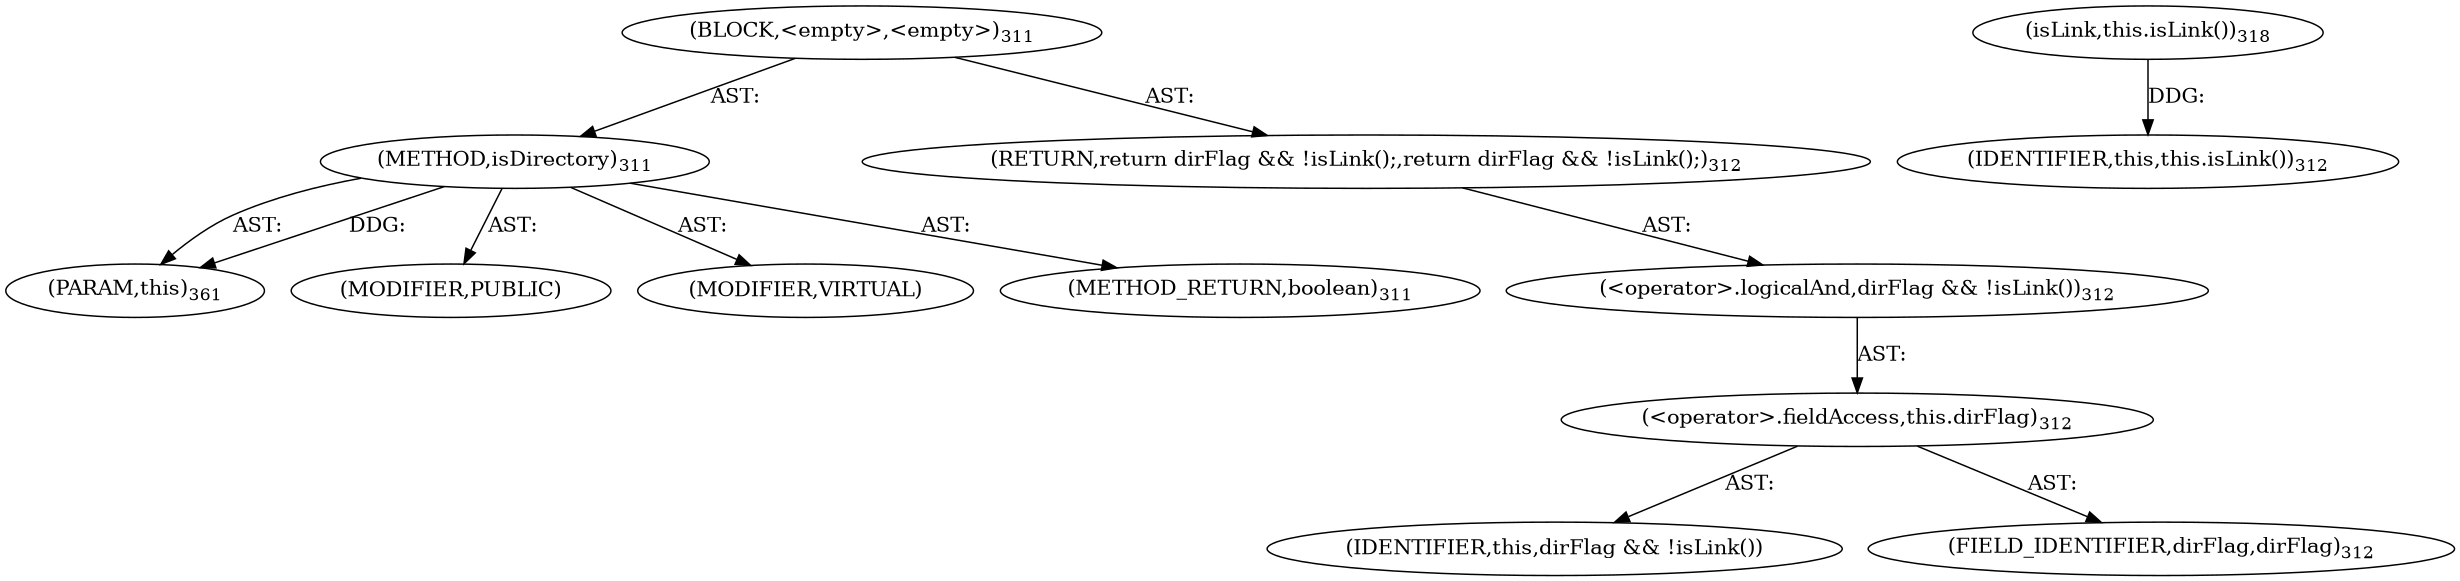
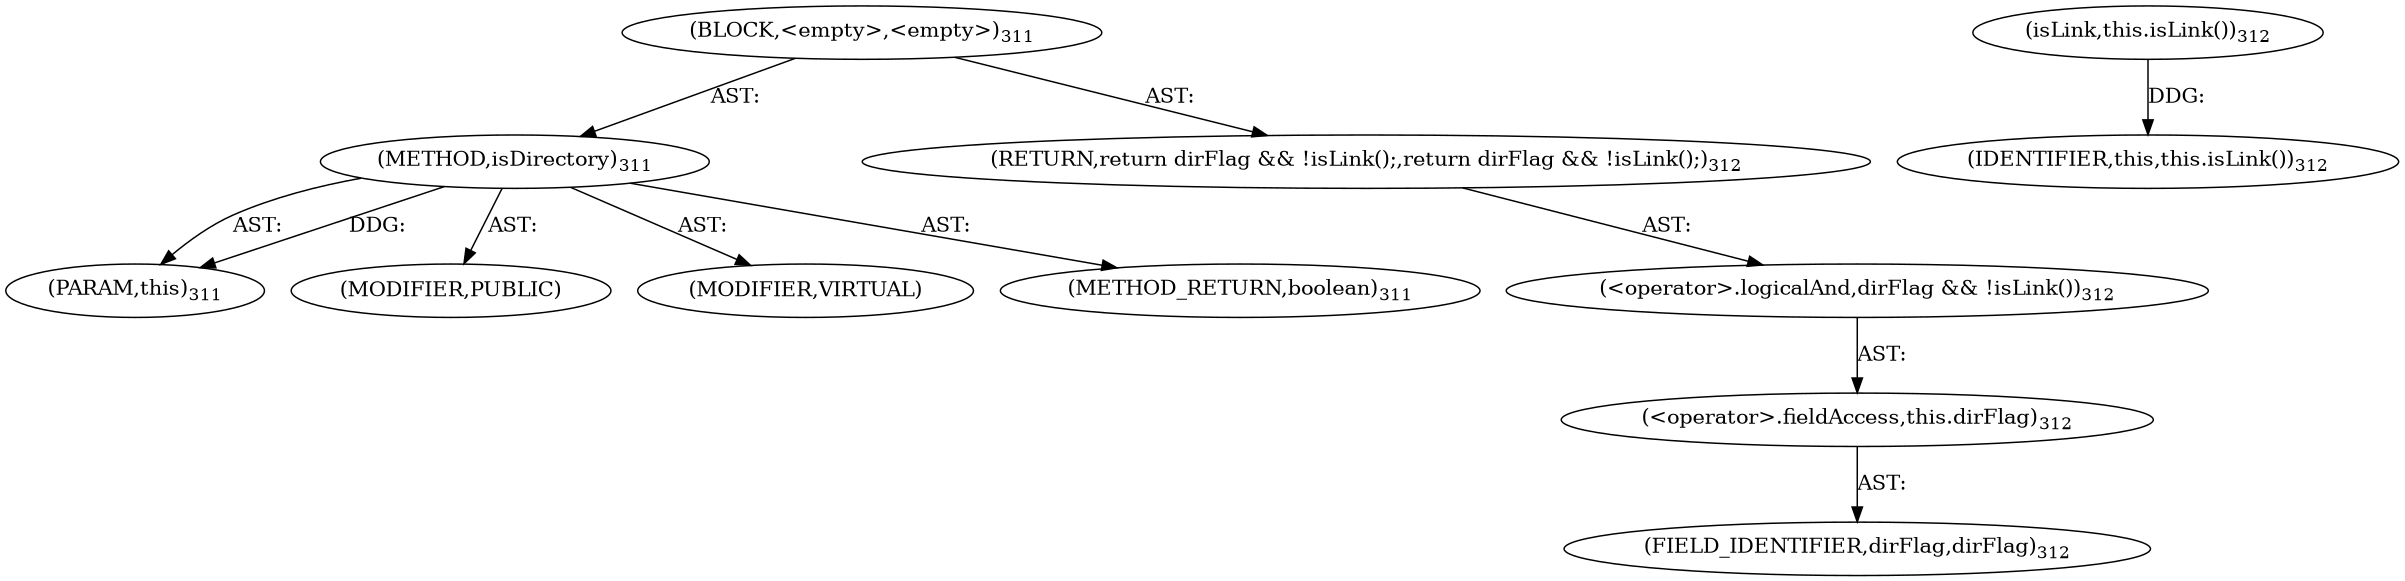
(2254, 30) -> (2254, 30)
(206, 289) -> (206, 289)
(1555, 549) -> none
